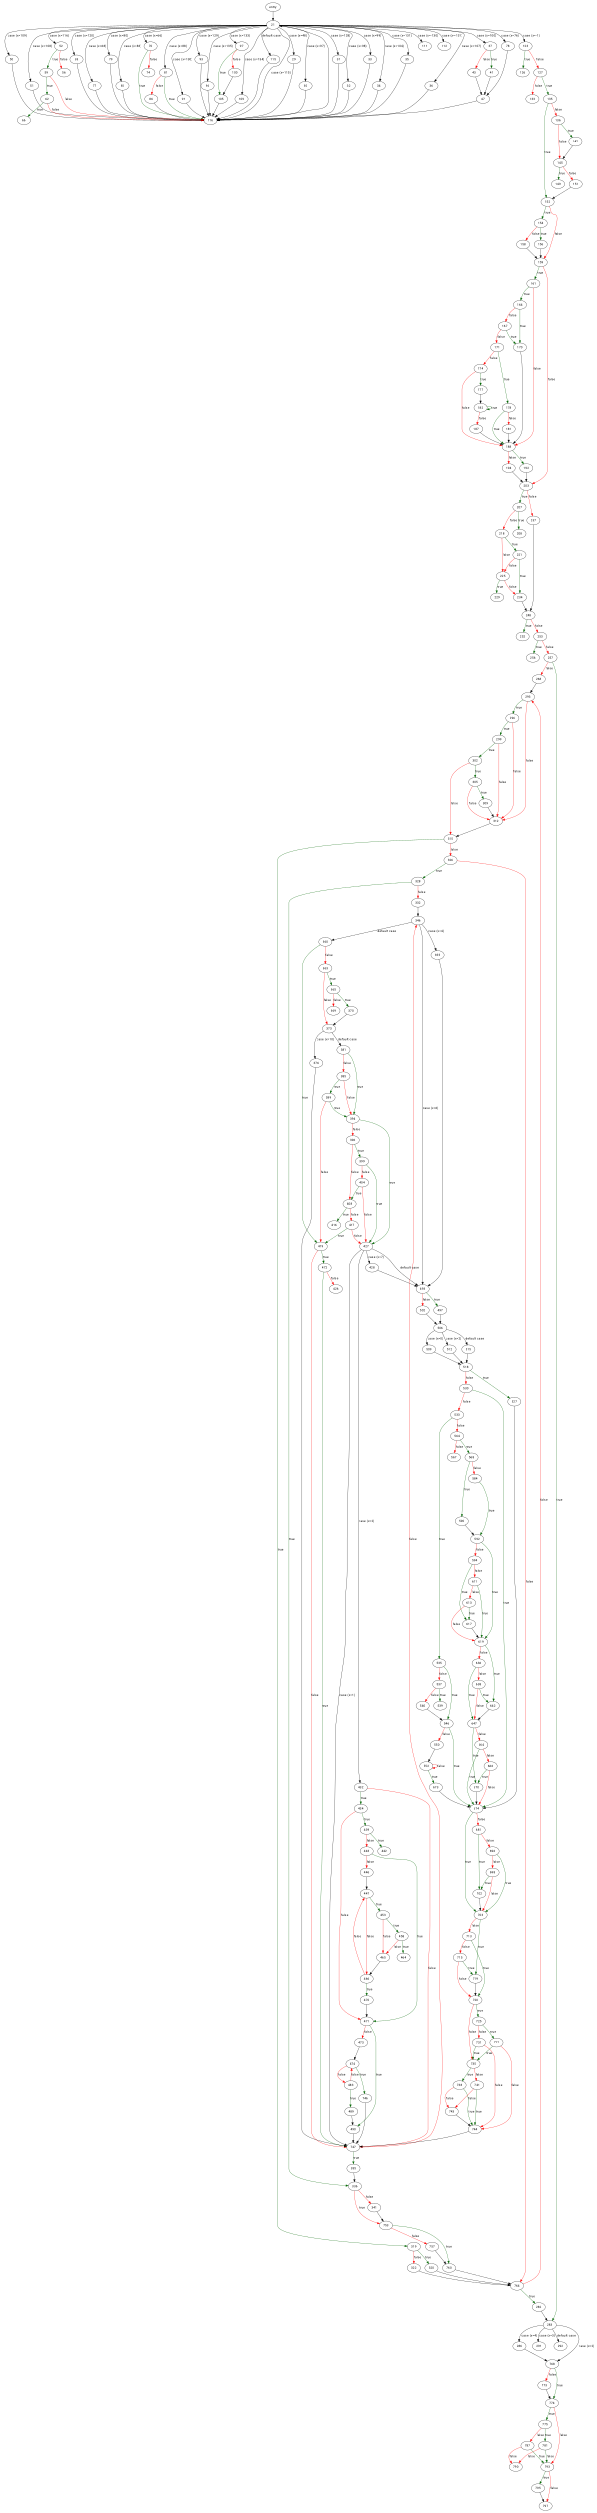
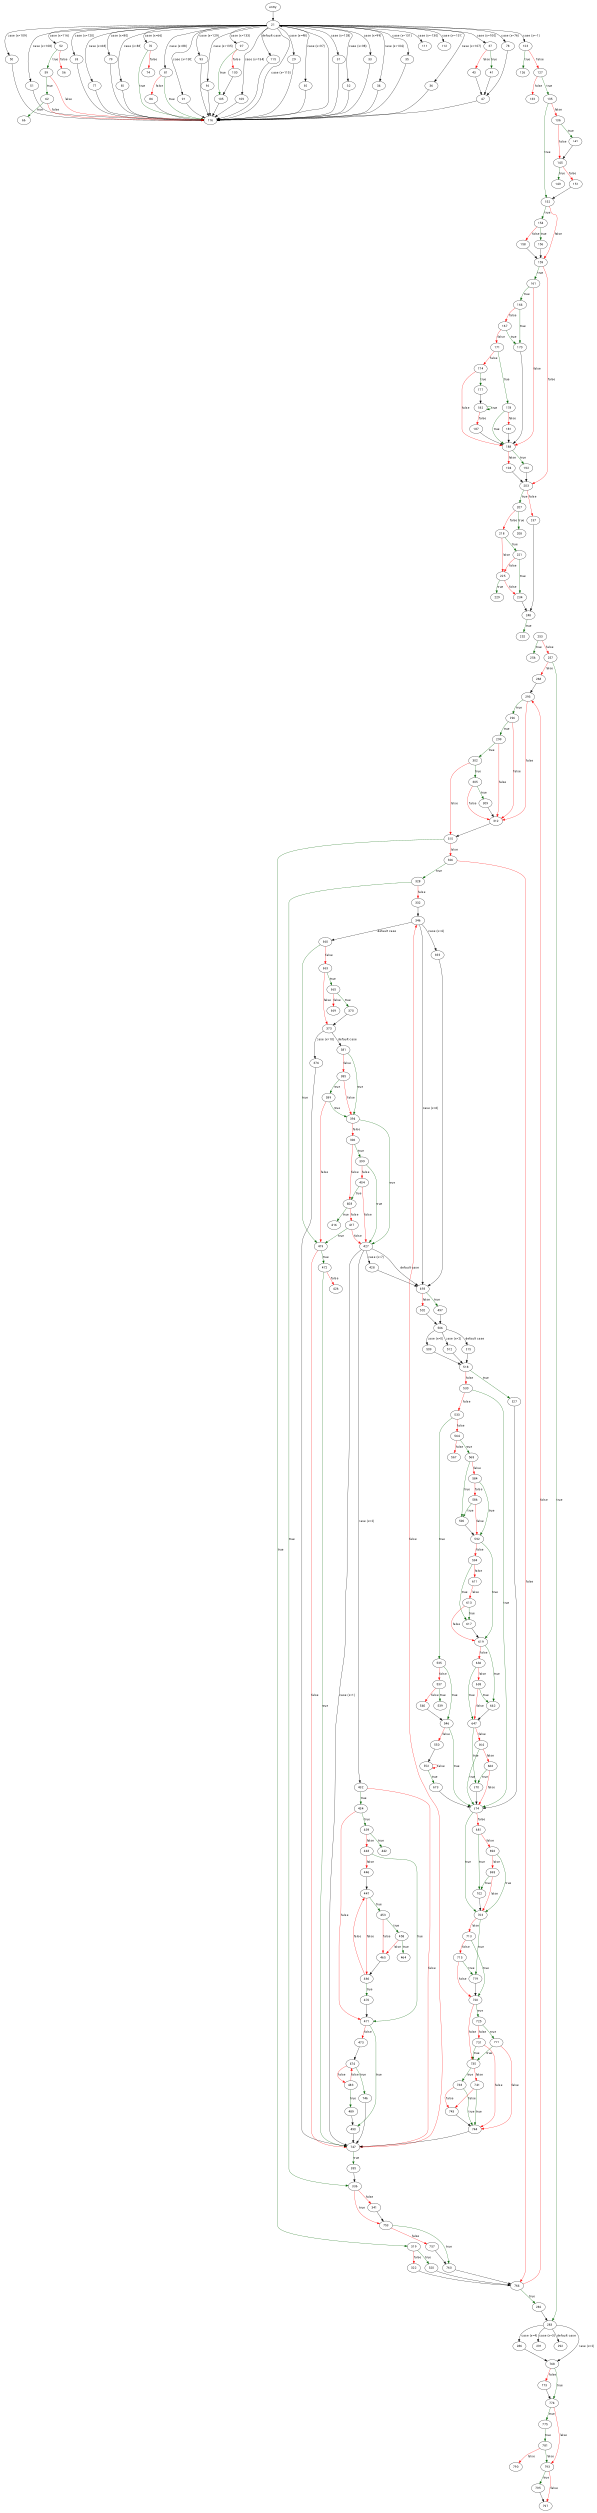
(534, 625) -> none
none -> (475, 1500)
(482, 1610) -> none
(528, 2446) -> none
